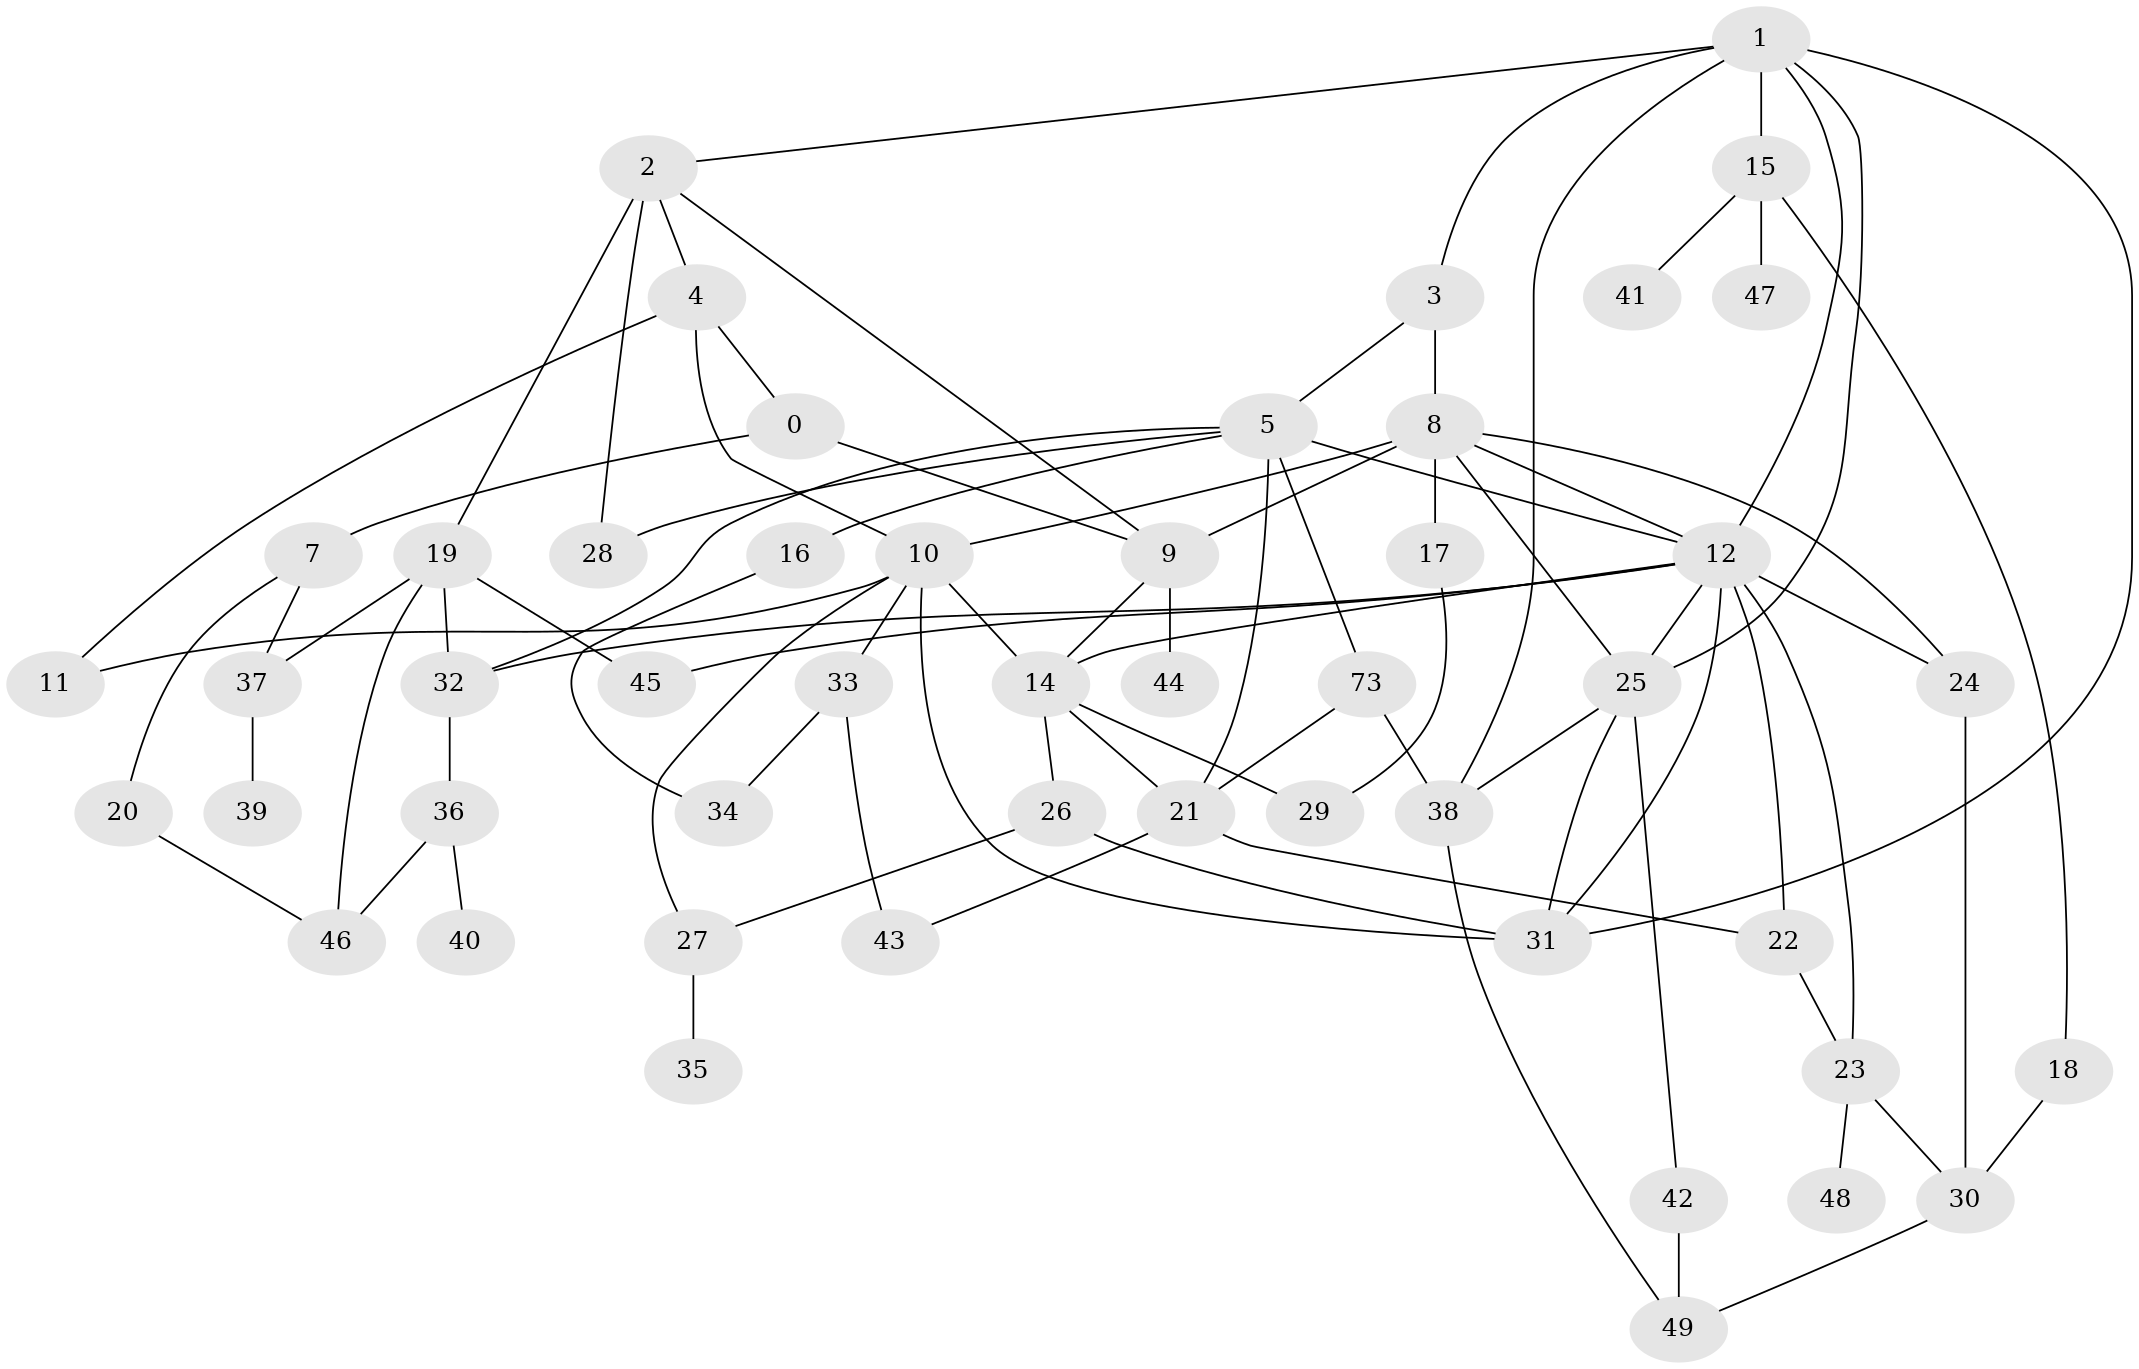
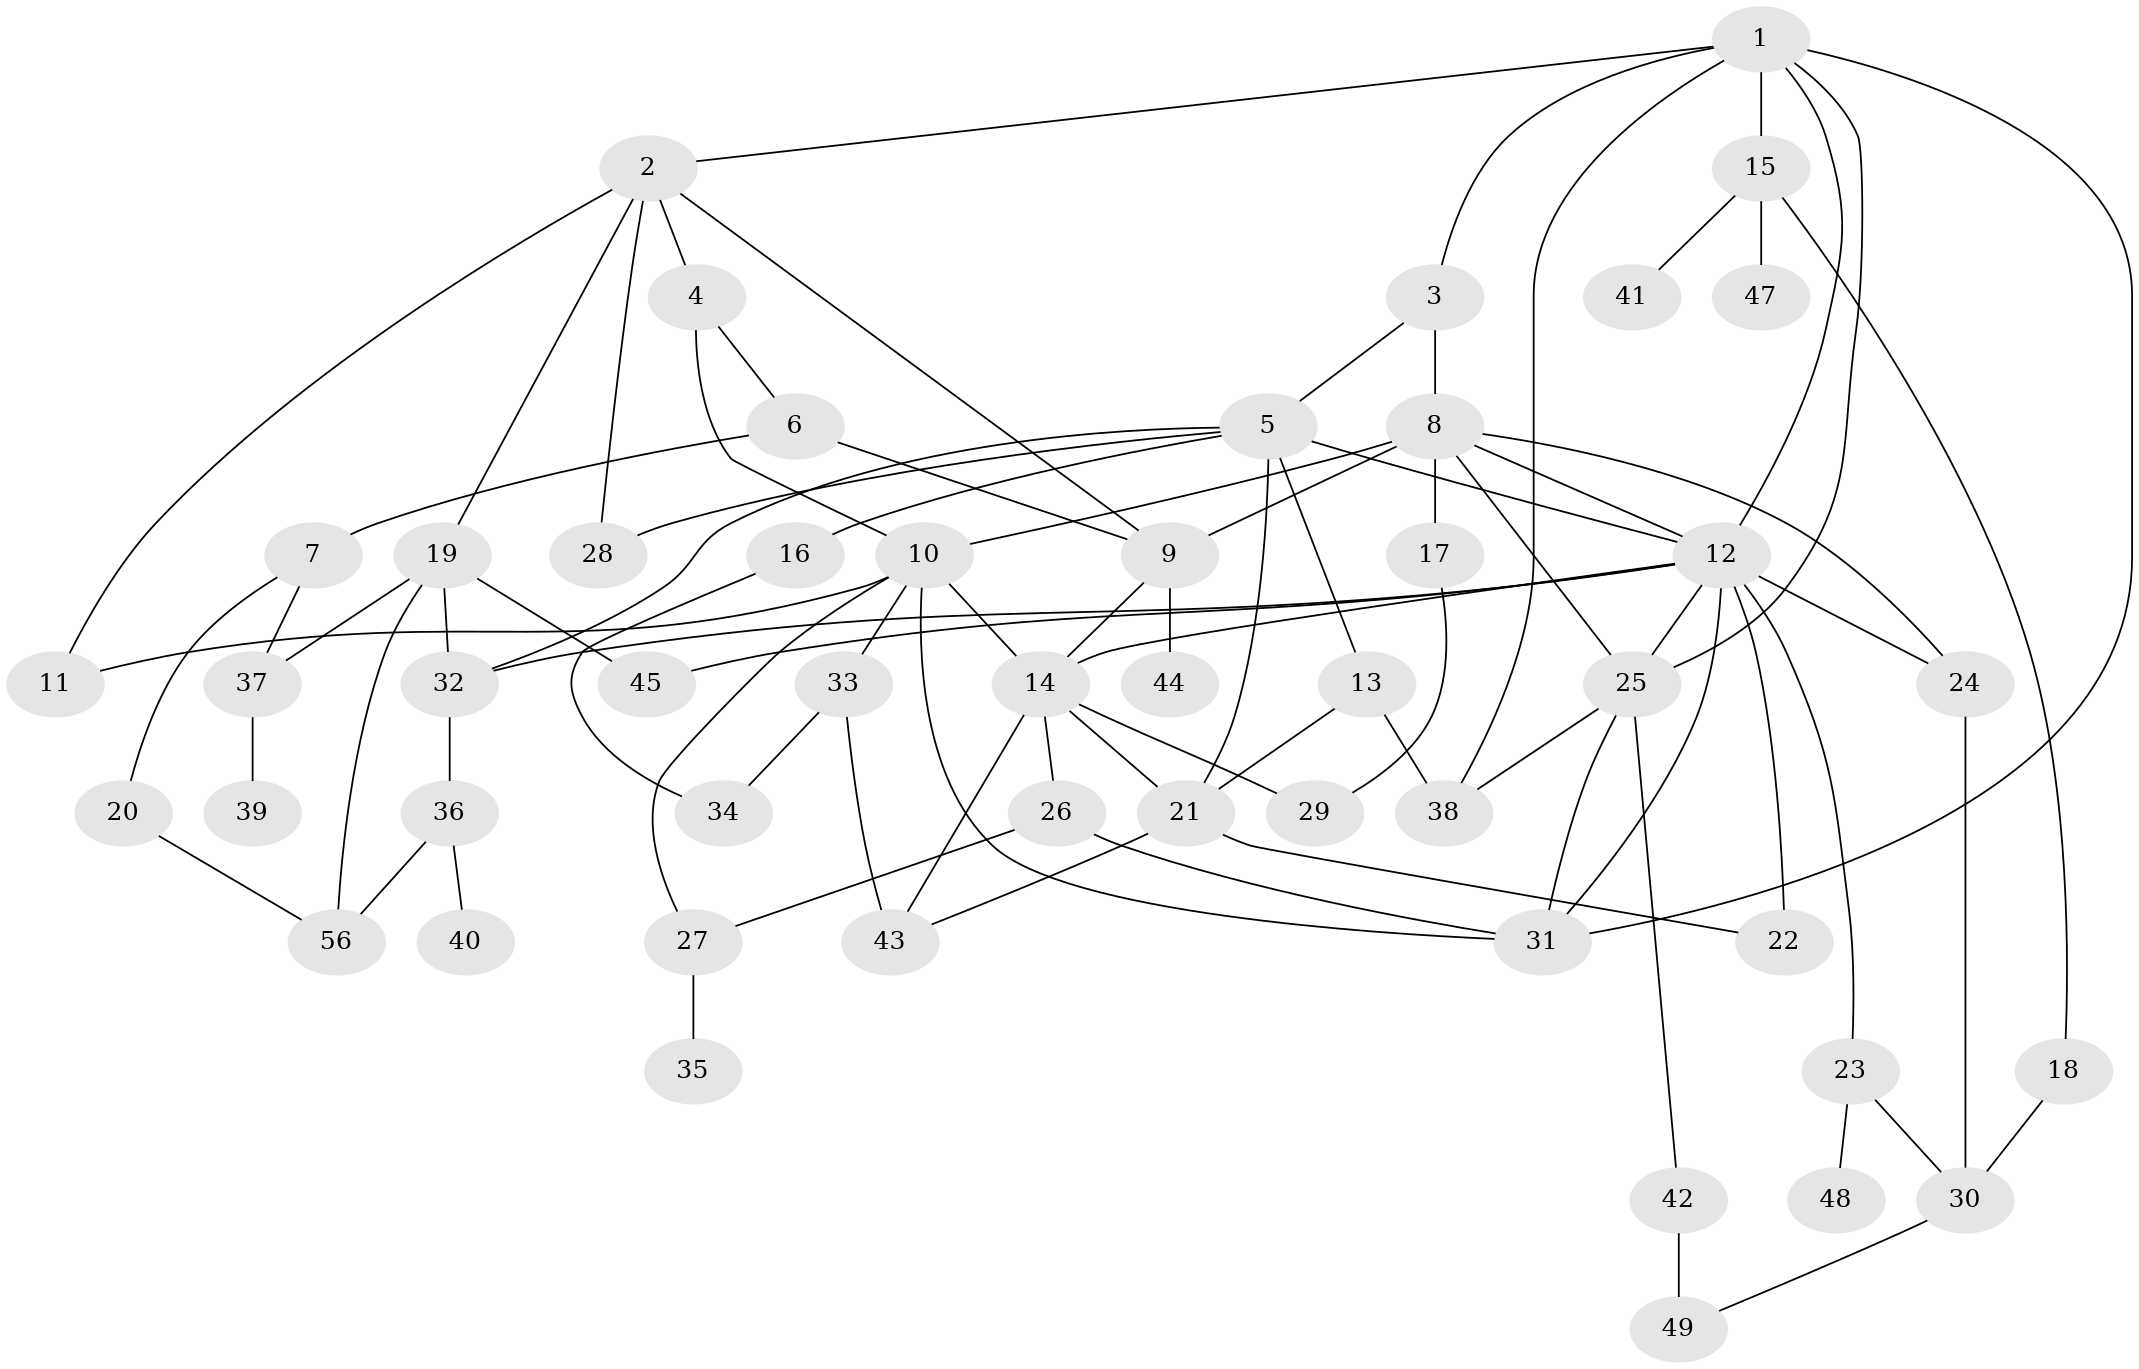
(796, 426) -> (796, 426)
(354, 461) -> (309, 387)
(1367, 684) -> (1367, 684)
none -> (975, 799)
(337, 942) -> (337, 942)
(1818, 1007) -> none
(1527, 1085) -> none
